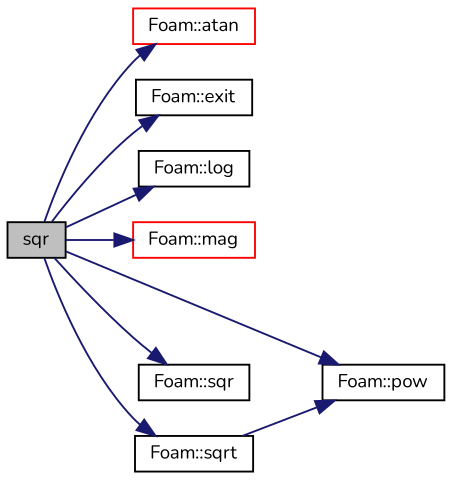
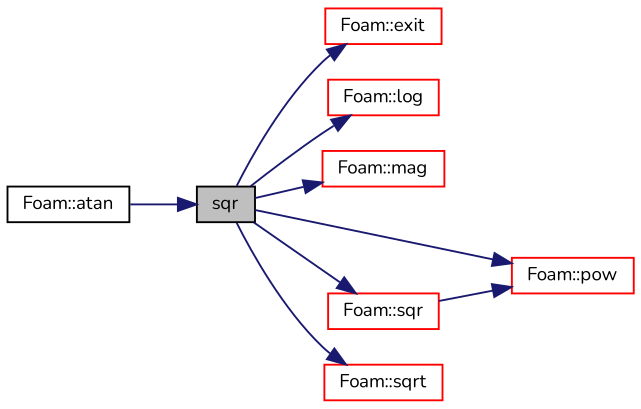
(194, 26) -> (68, 204)
(194, 98) -> (383, 26)
(83, 133) -> (154, 204)
(194, 169) -> (383, 98)
(194, 382) -> (383, 311)
(383, 382) -> (573, 276)
(280, 422) -> (466, 296)
(194, 454) -> (383, 382)
